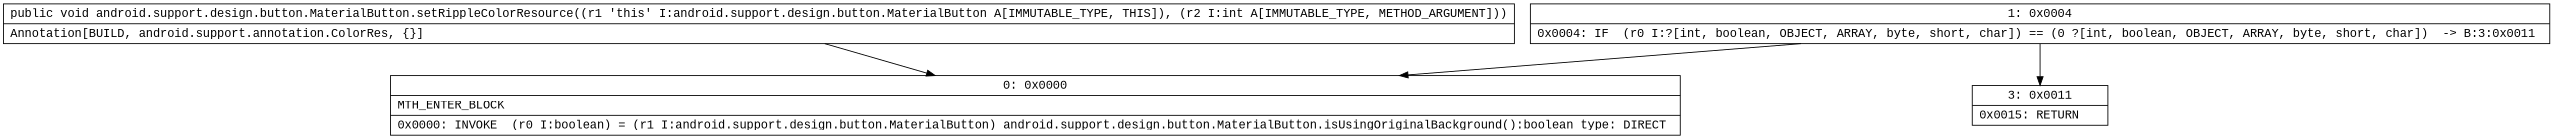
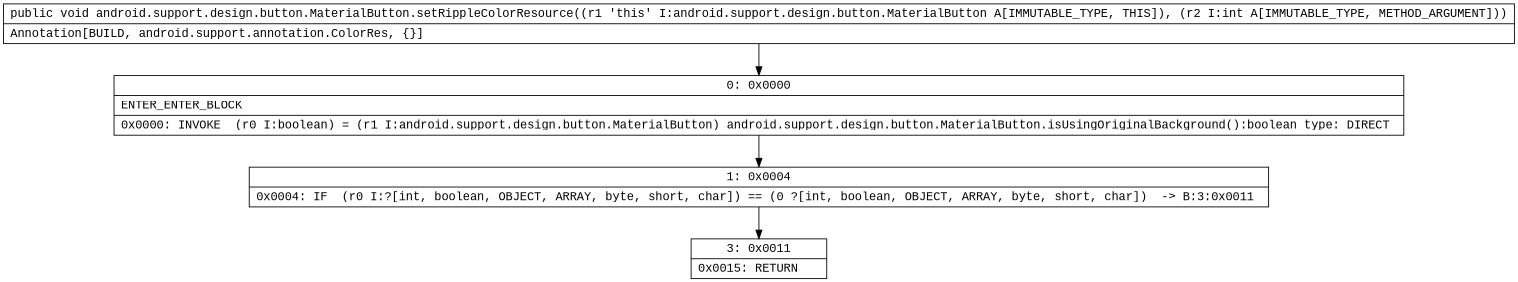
(1605, 59) -> (759, 147)
(451, 105) -> (182, 105)
